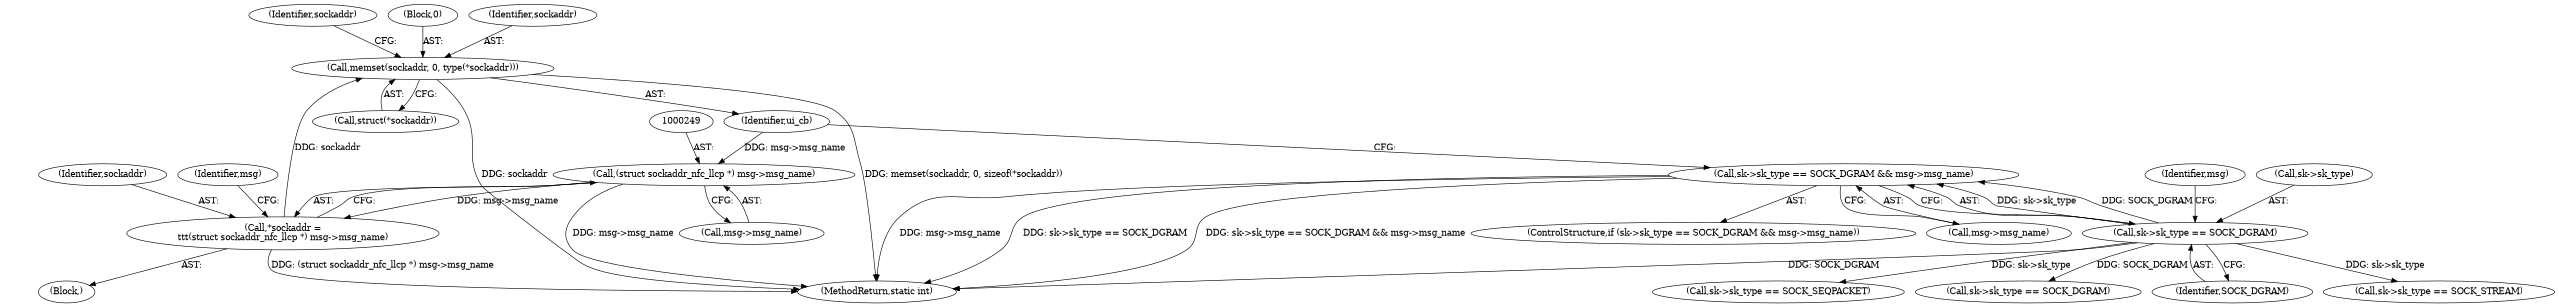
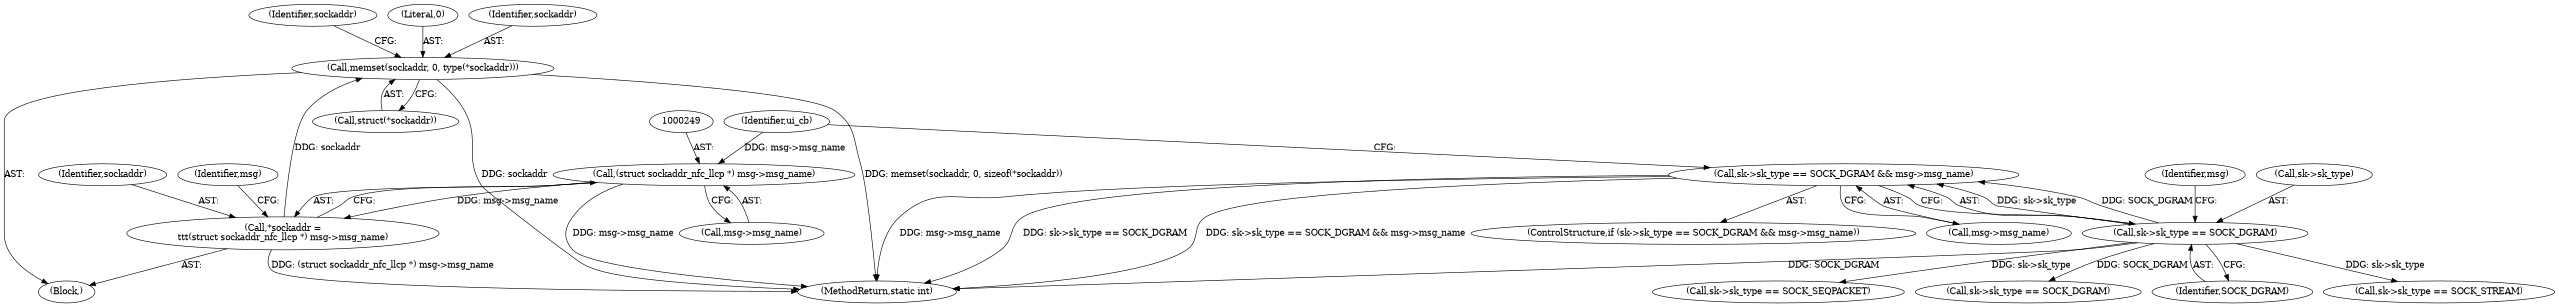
(423, 15) -> (423, 15)
(612, 95) -> (61, 95)
